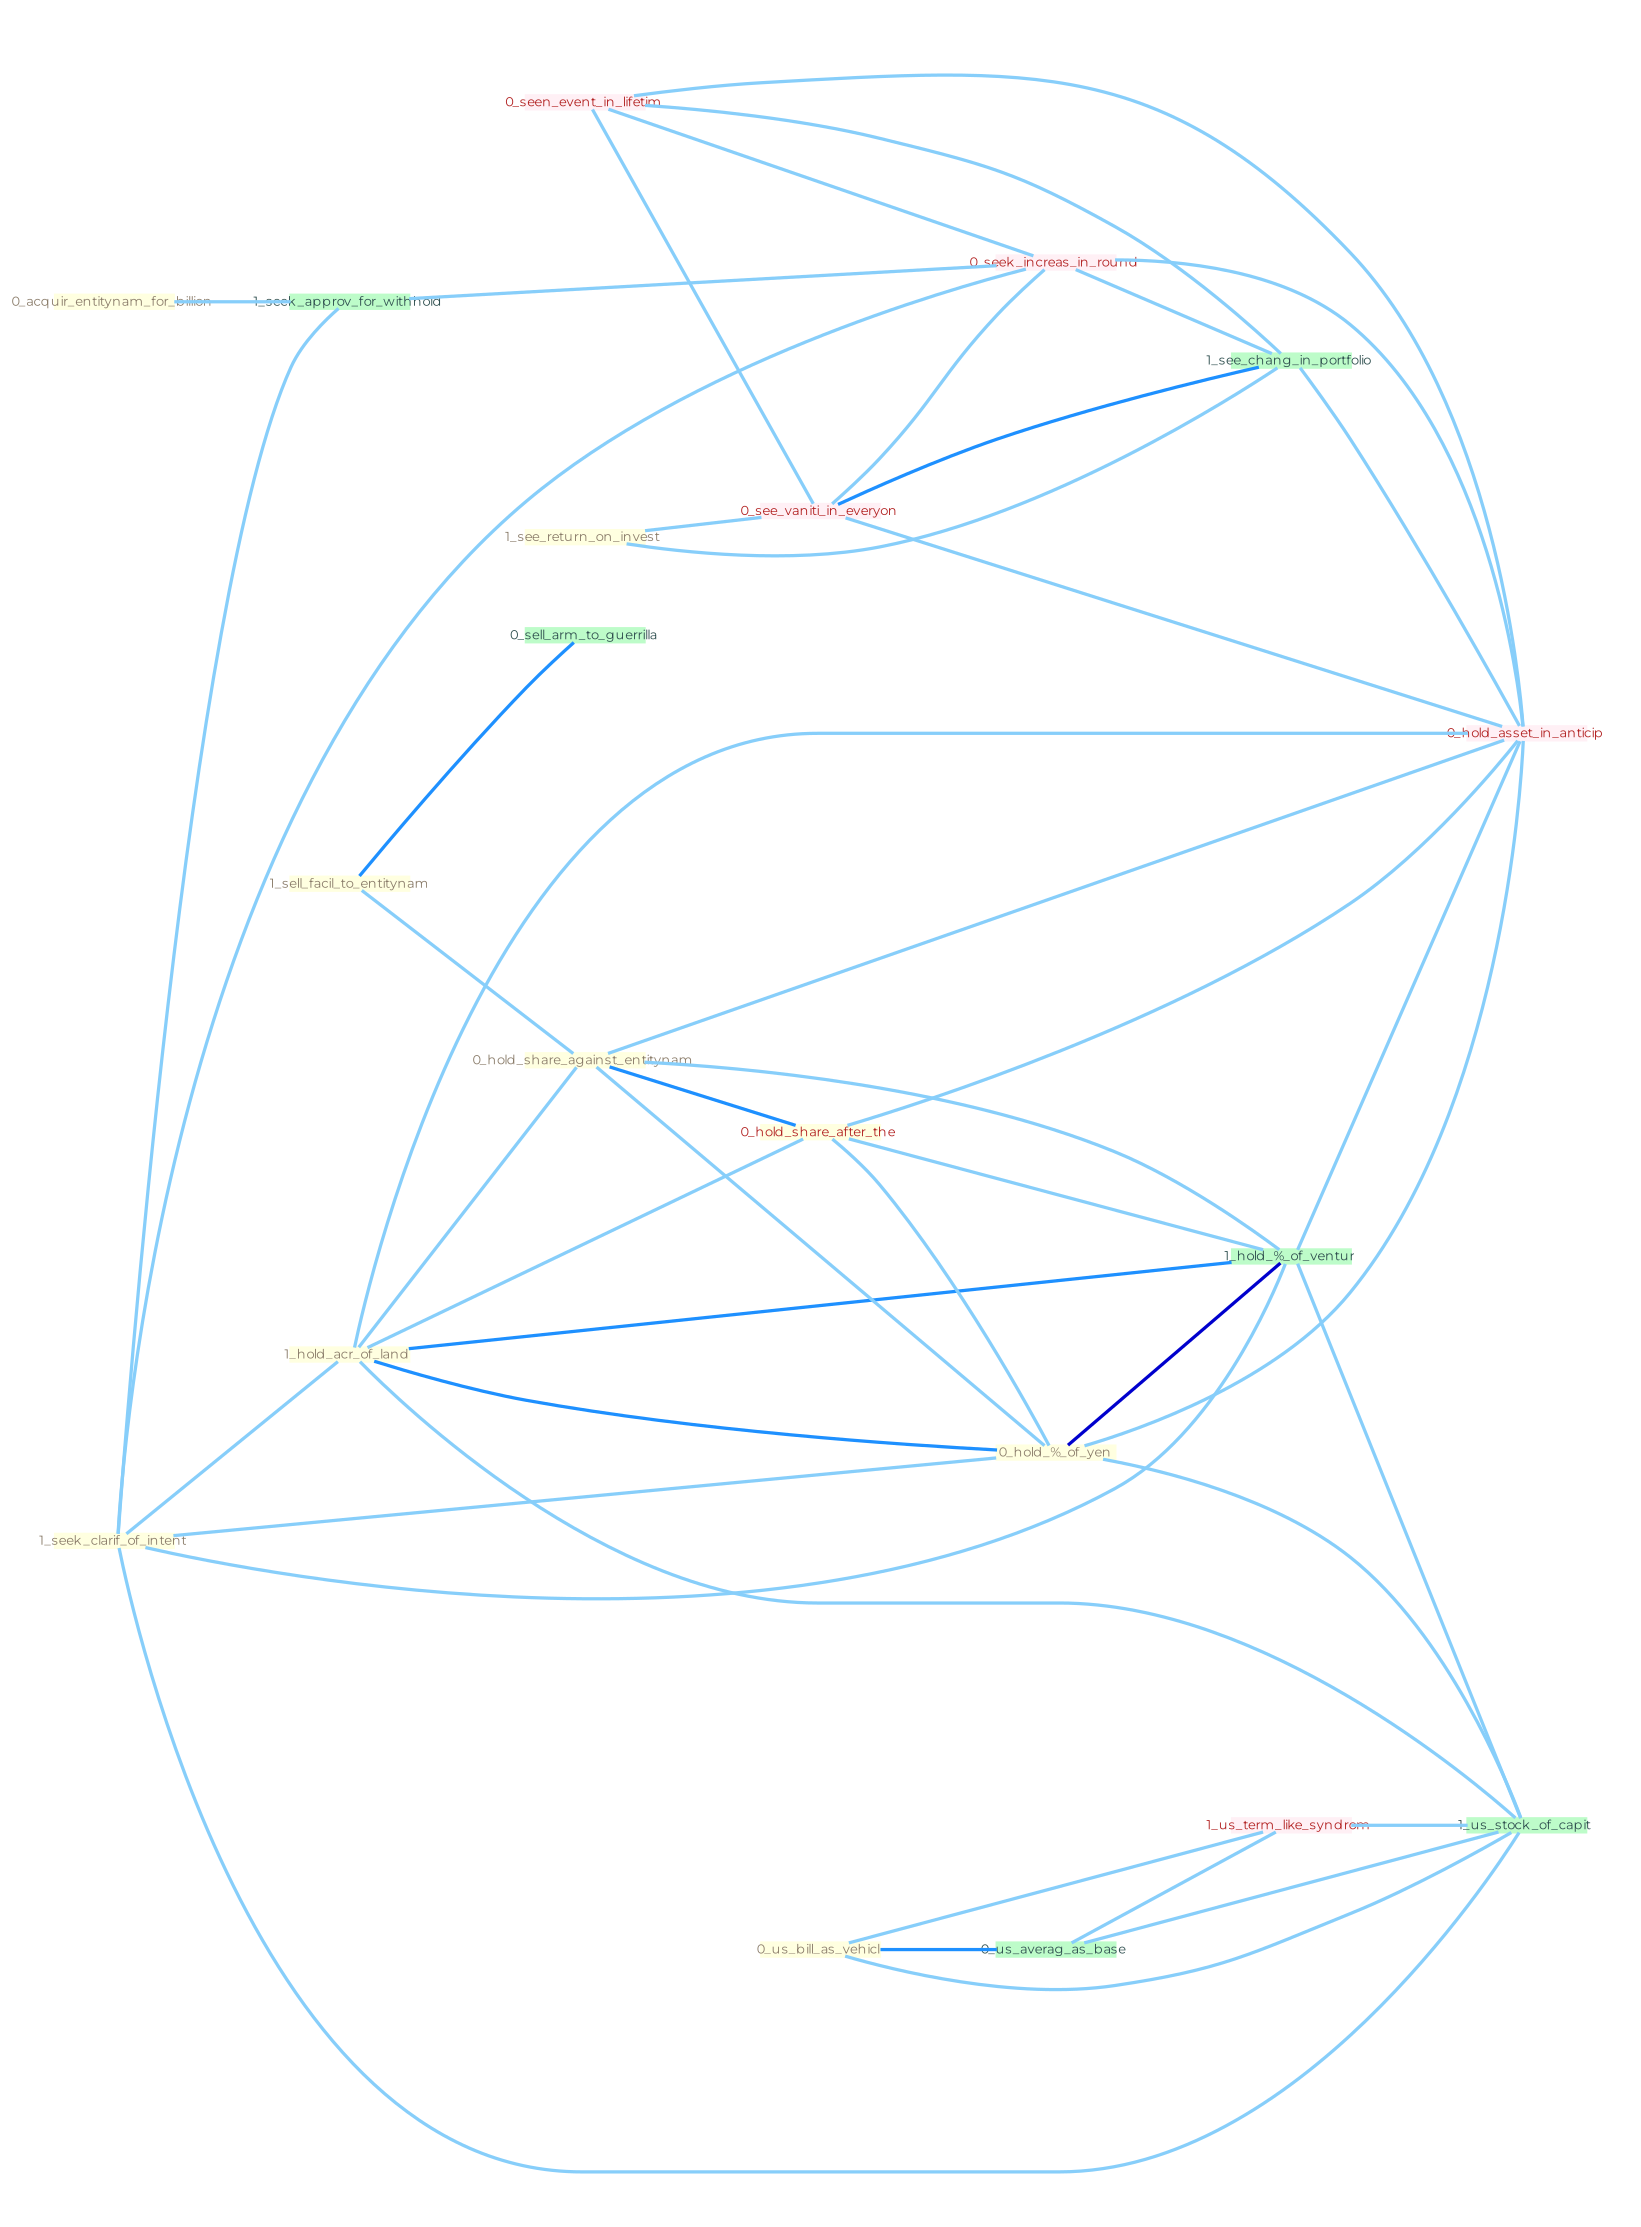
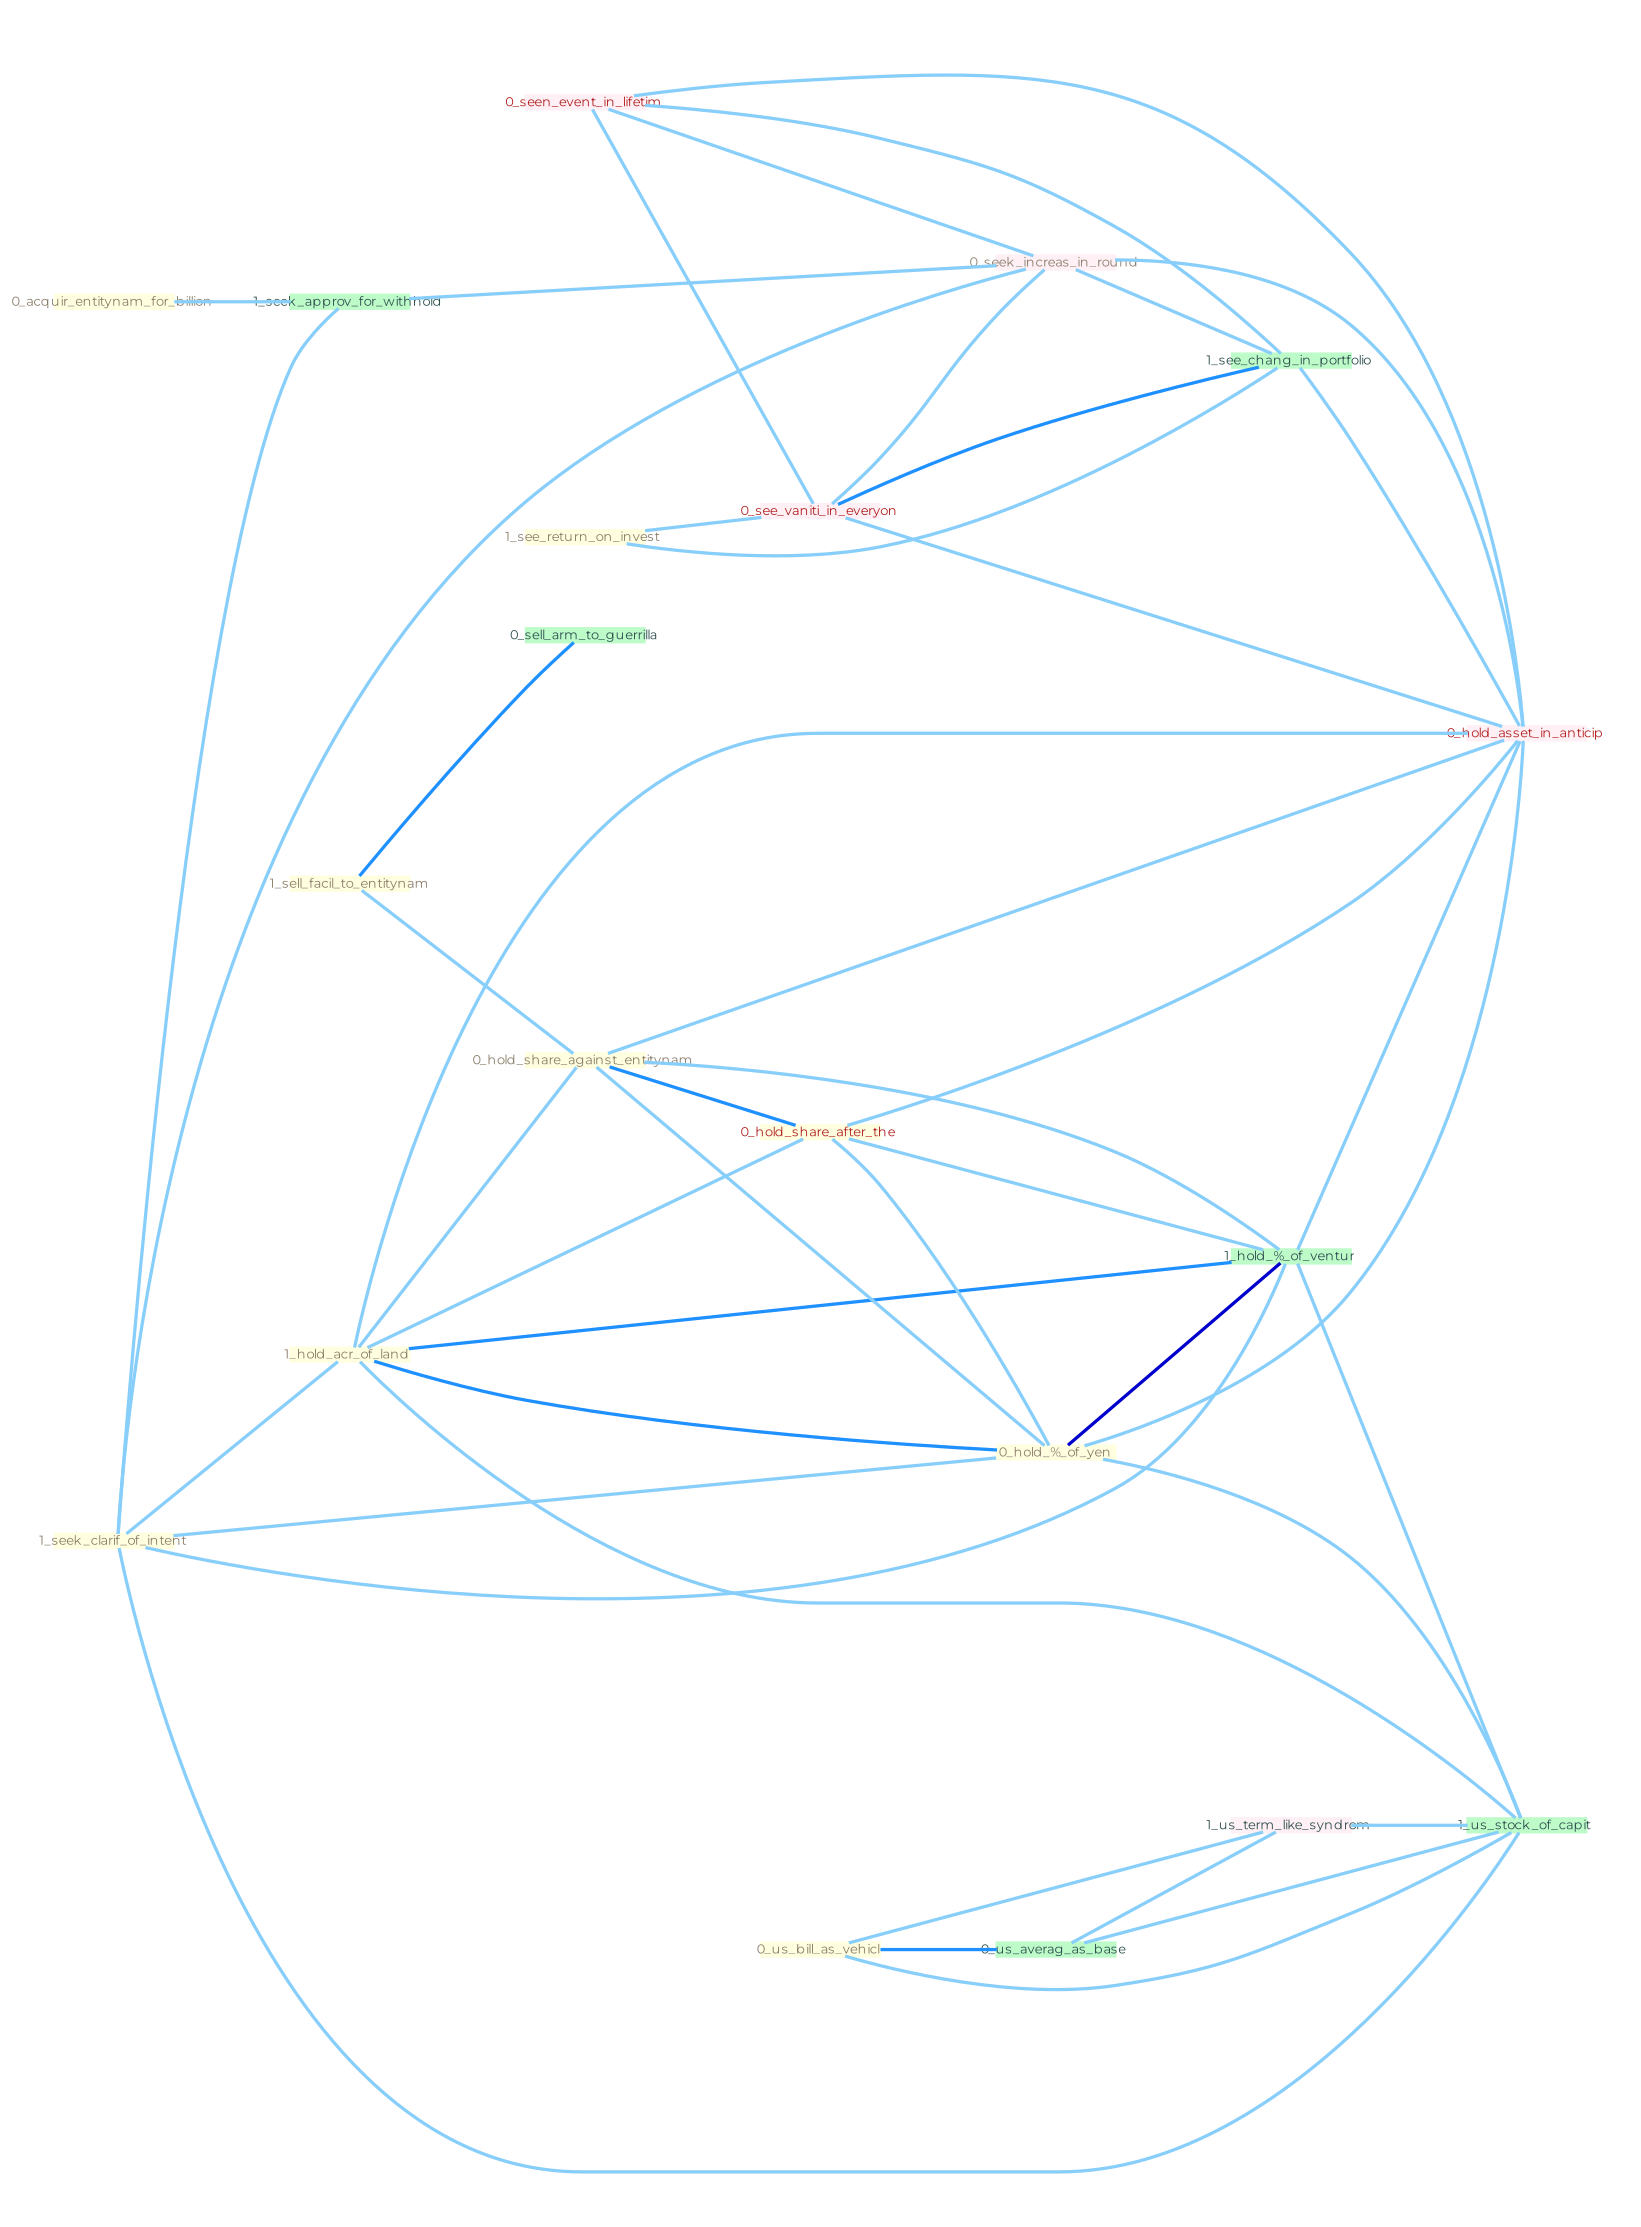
(1056, 263) -> (1056, 263)
(1291, 1825) -> (1291, 1825)
